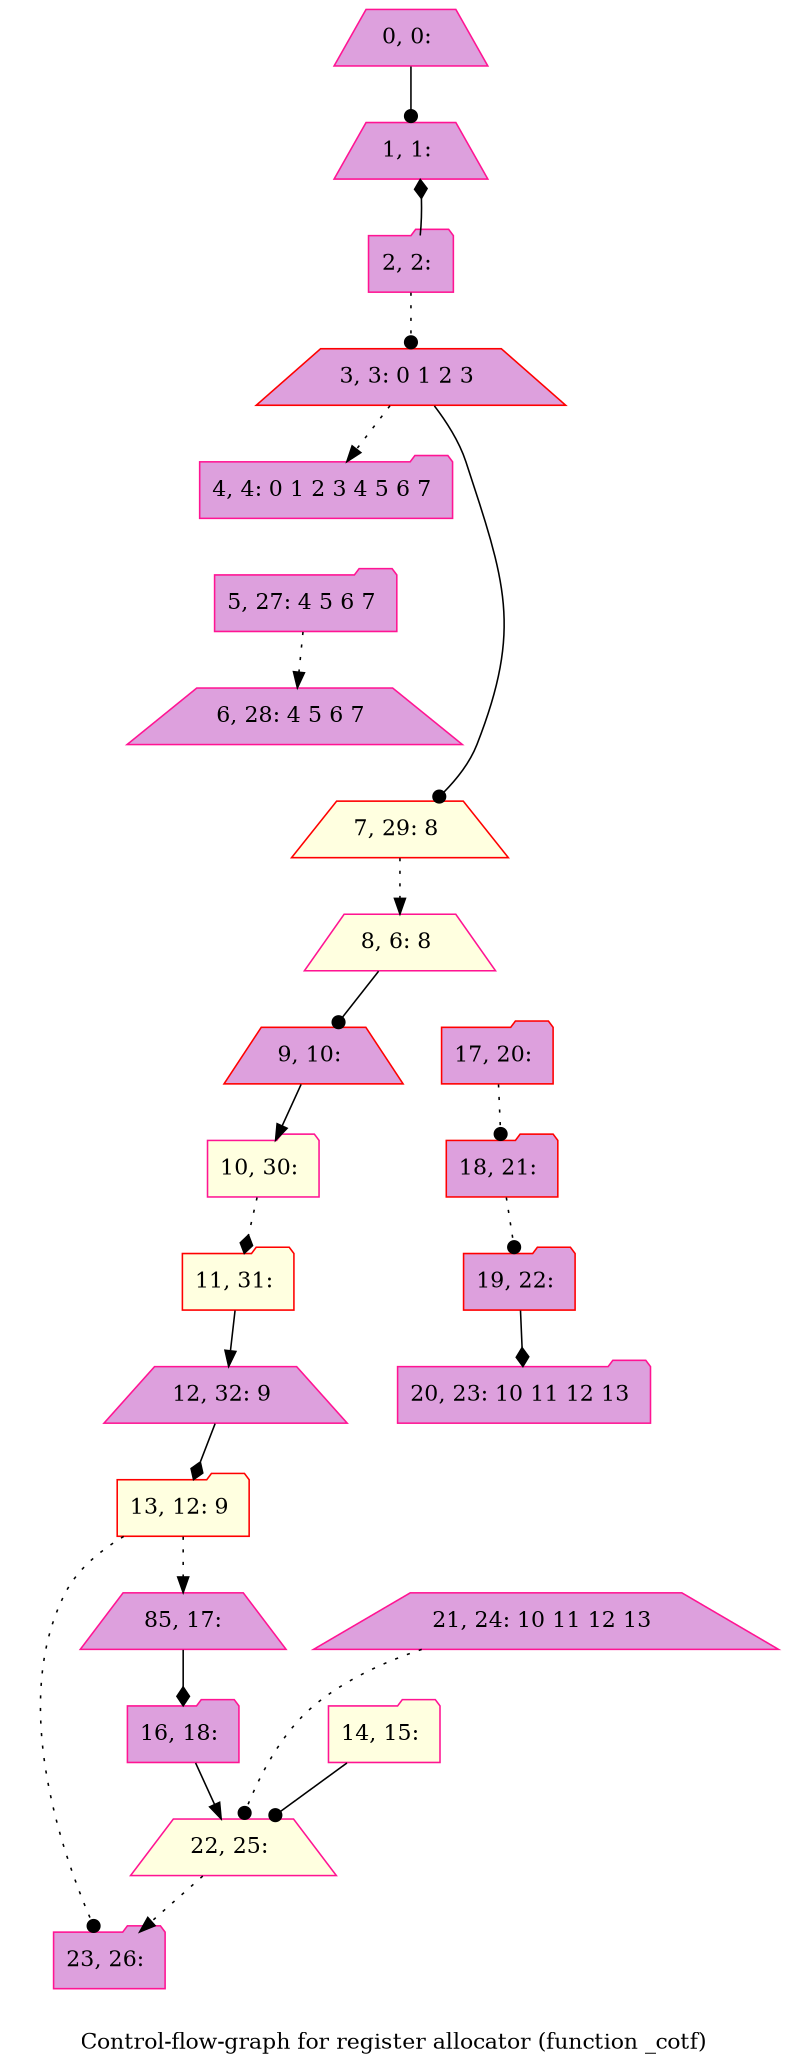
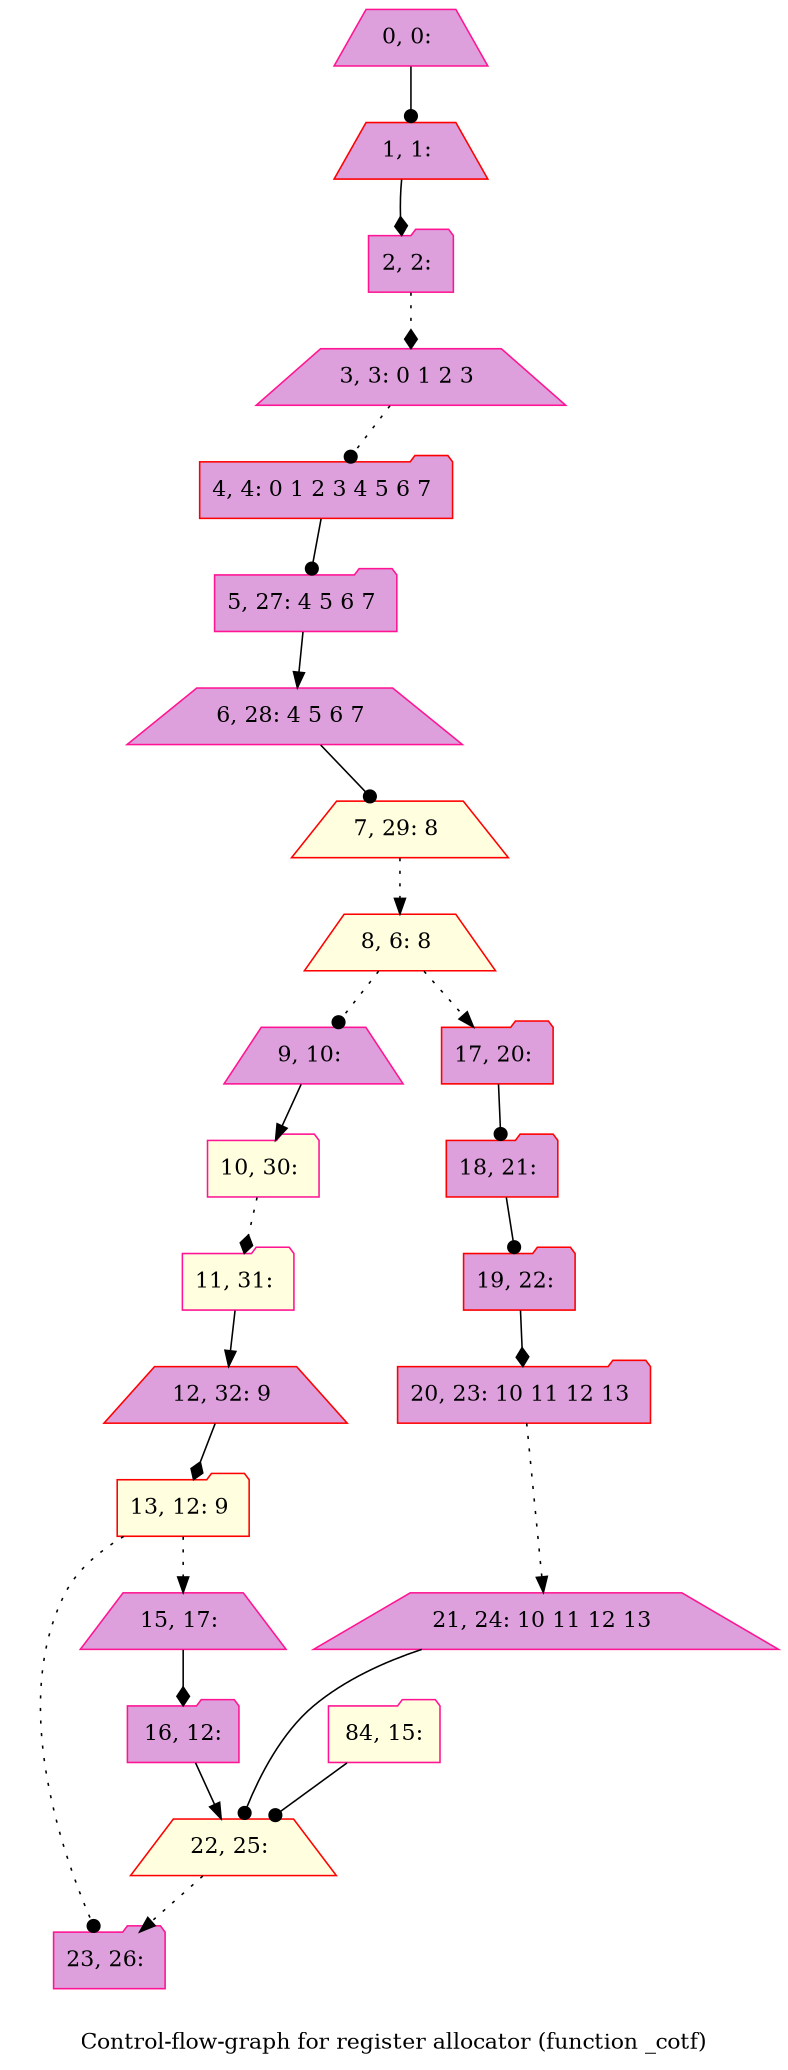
(411, 151) -> (411, 151)
(421, 217) -> (400, 198)
(411, 314) -> (411, 314)
(411, 377) -> (411, 377)
(373, 427) -> (373, 427)
(326, 490) -> (326, 490)
none -> (317, 540)
(503, 599) -> (343, 768)
(301, 652) -> (301, 652)
(400, 942) -> (400, 942)
none -> (443, 993)
(361, 994) -> (361, 994)
(314, 1056) -> (314, 1056)
(499, 1106) -> (499, 1106)
(510, 1219) -> (510, 1219)
(238, 1282) -> (238, 1282)
(226, 1395) -> (226, 1395)
(524, 1395) -> (524, 1395)
none -> (534, 1500)
(183, 1621) -> (183, 1621)
(314, 1706) -> (314, 1706)
(183, 1734) -> (183, 1734)
(384, 1734) -> (384, 1734)
(233, 1847) -> (233, 1847)
